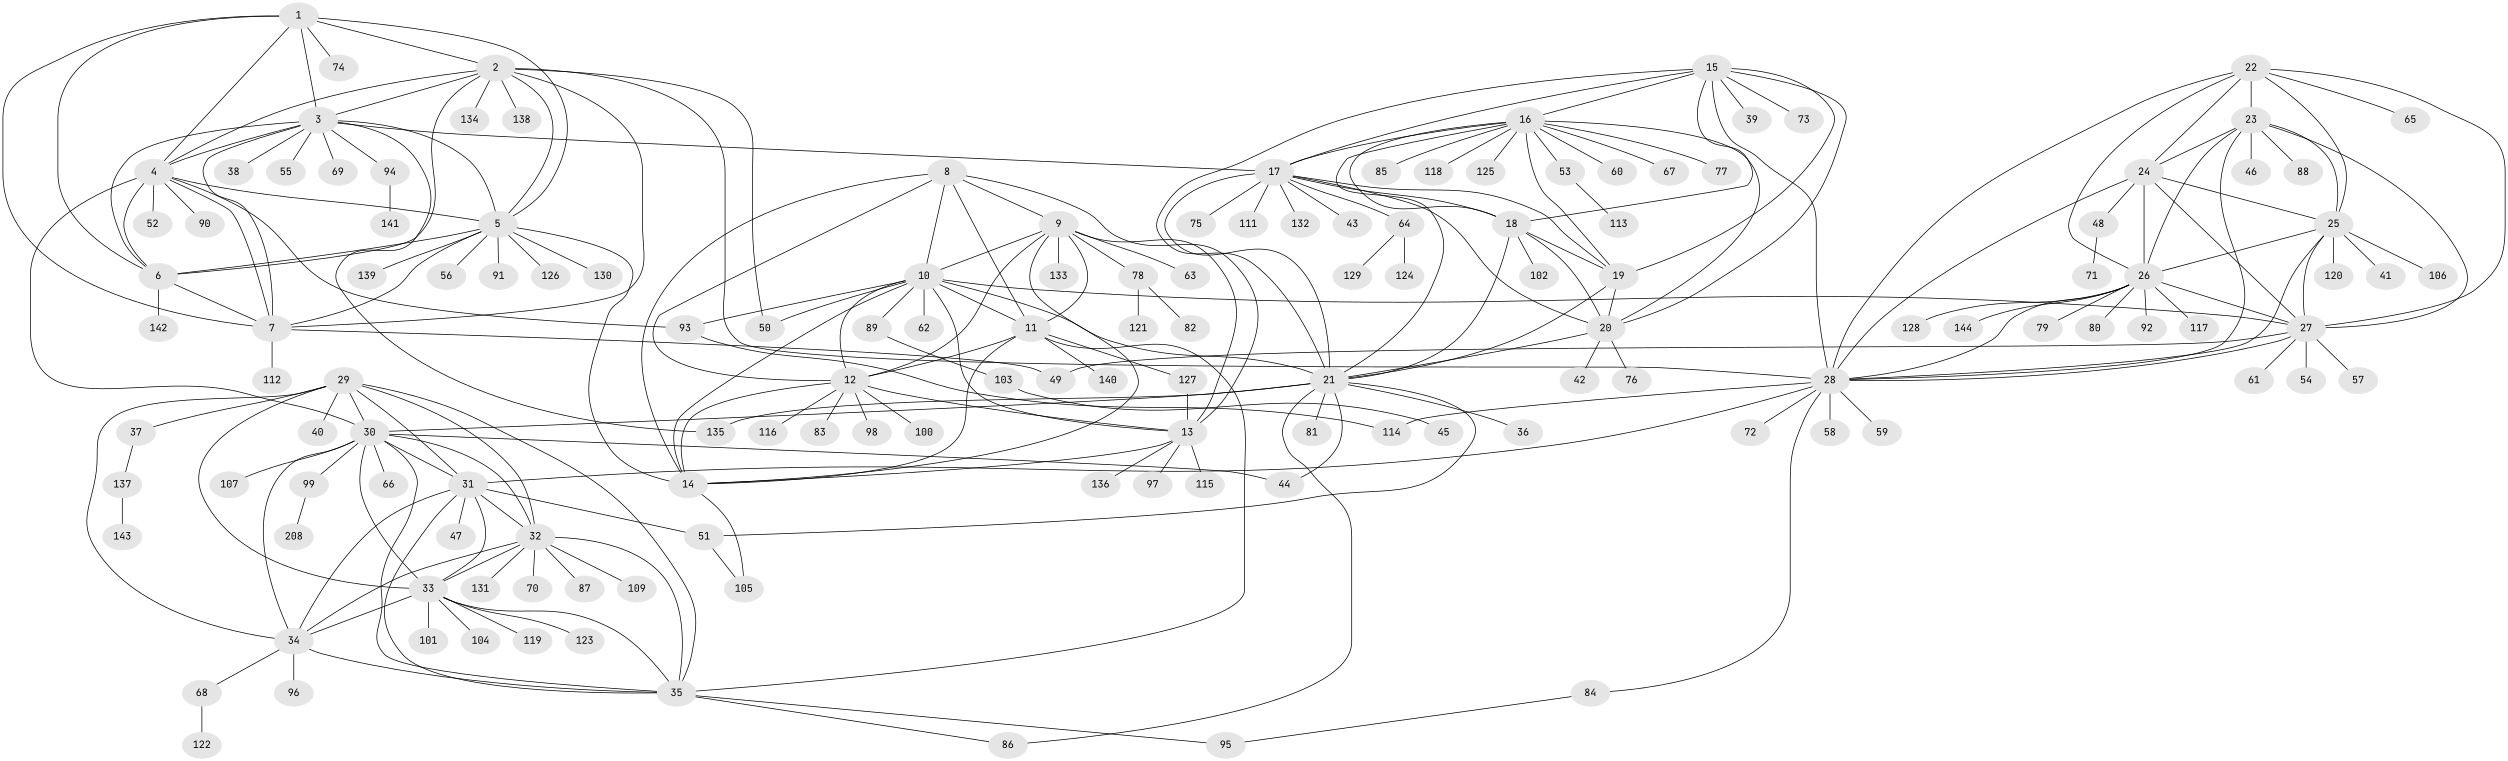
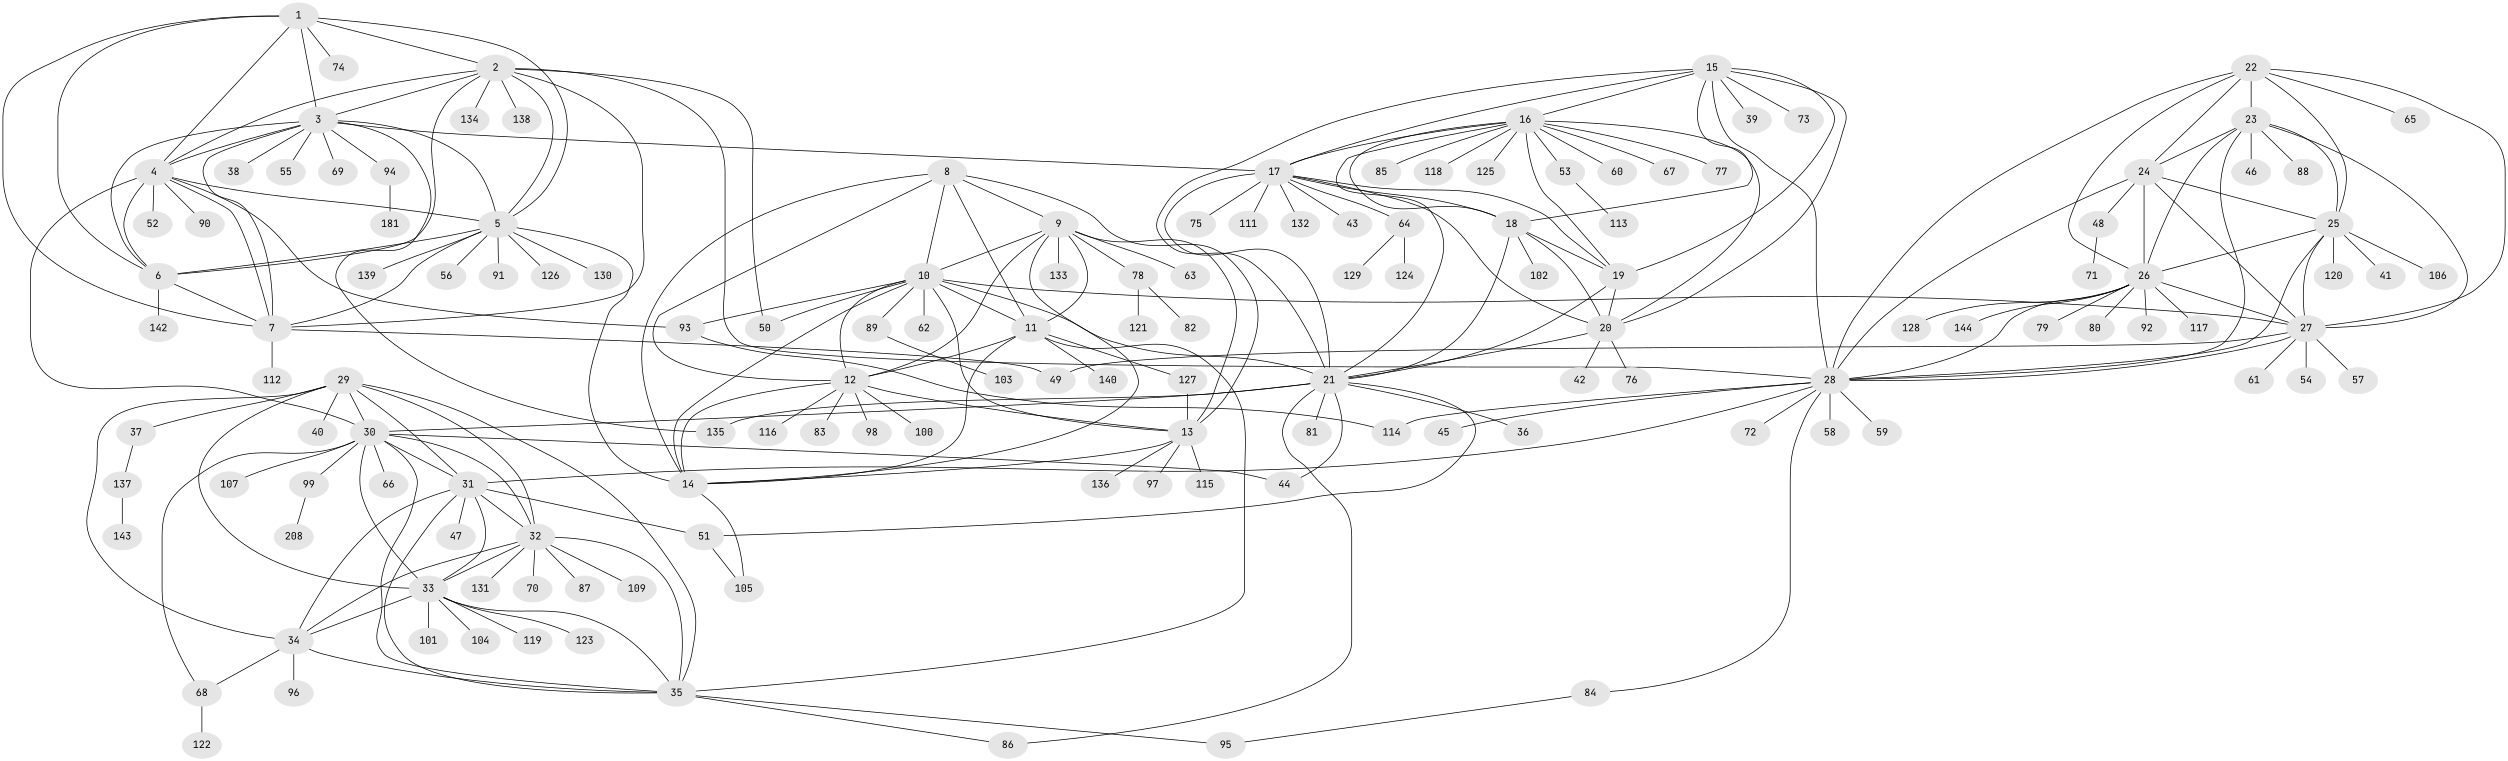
(390, 224) -> (390, 224)
(1255, 405) -> (1618, 402)
(265, 510) -> (174, 496)
